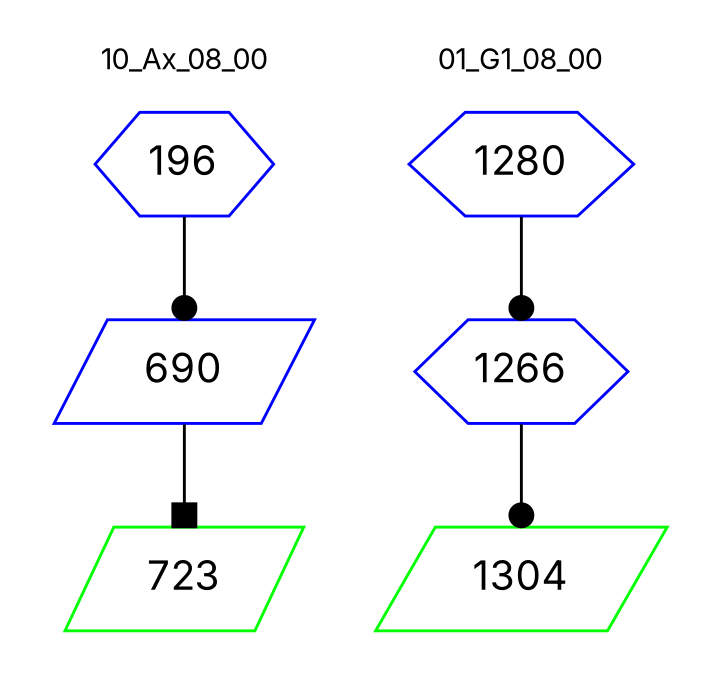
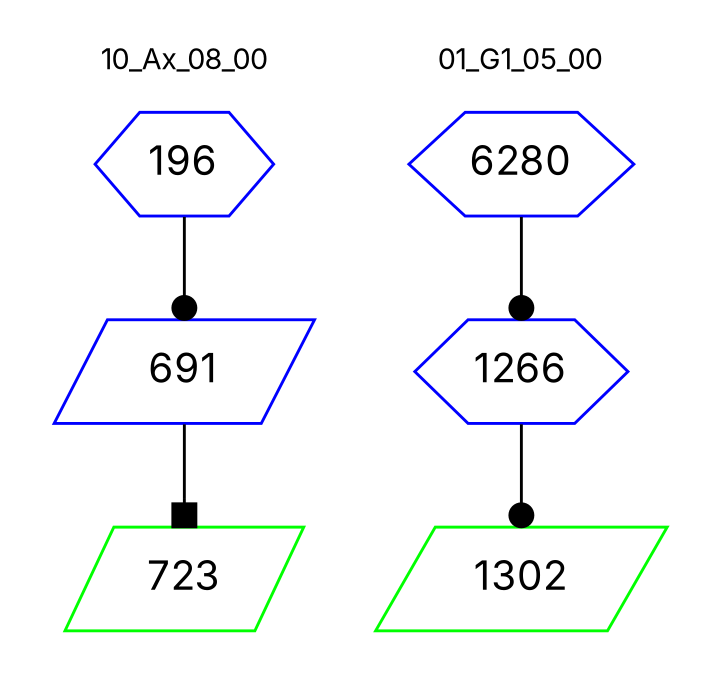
(521, 62) -> (521, 62)
(521, 164) -> (521, 164)
(184, 372) -> (184, 372)
(521, 579) -> (521, 579)
